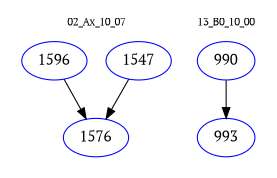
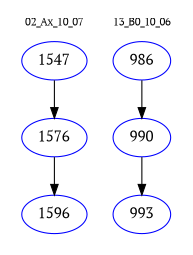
(227, 23) -> (142, 23)
none -> (142, 61)
(72, 94) -> (54, 171)
